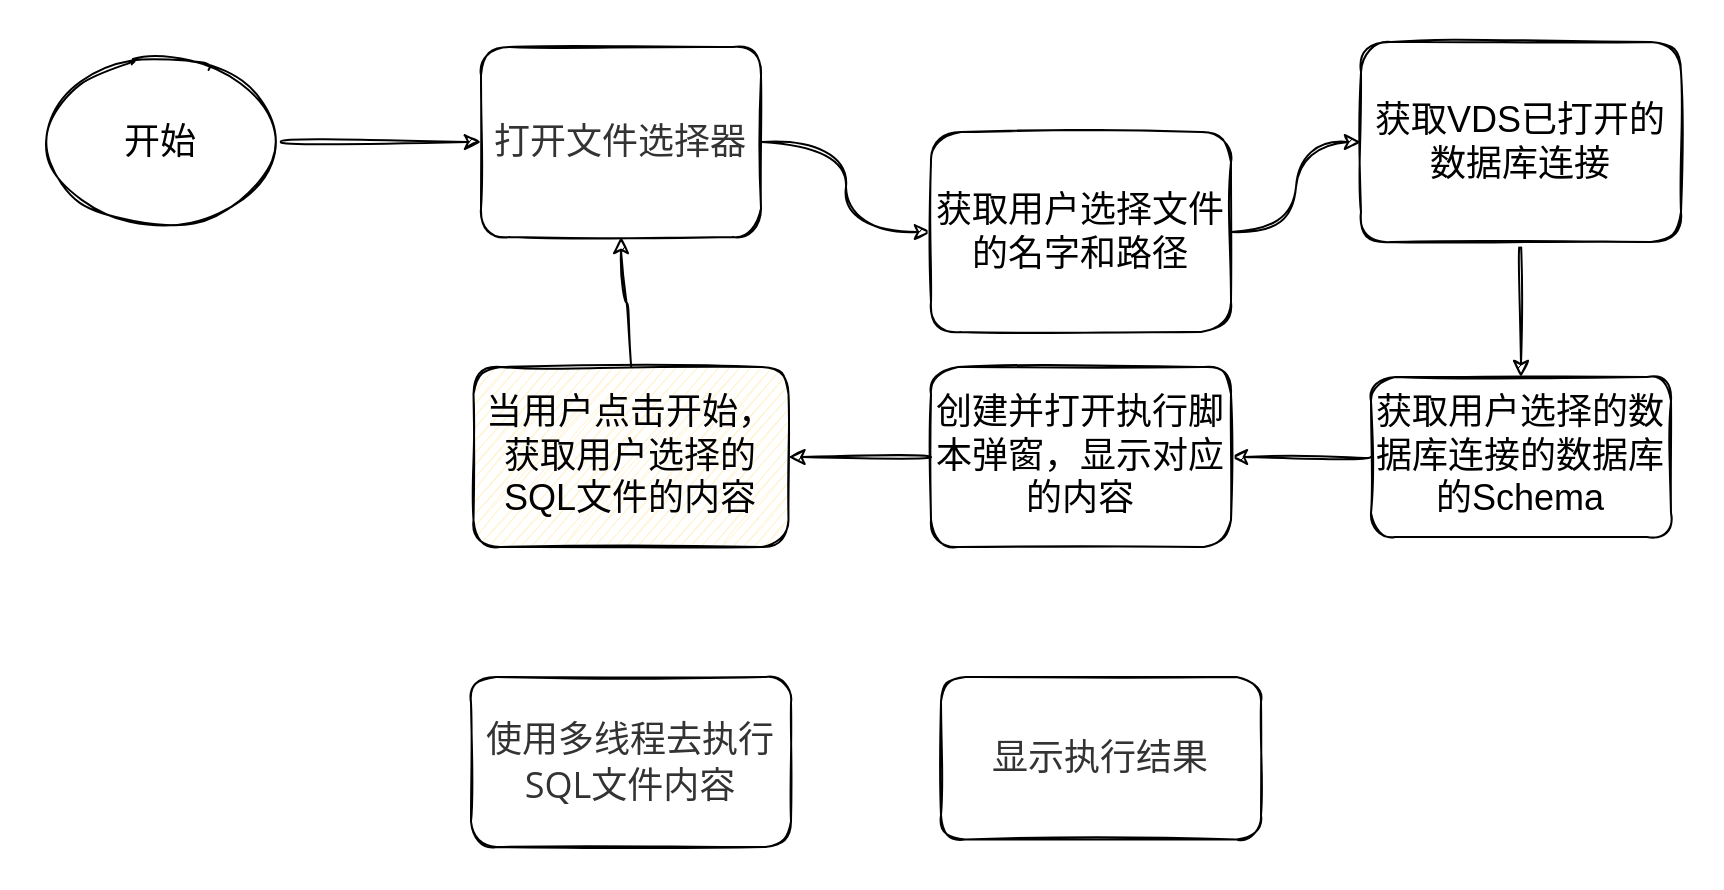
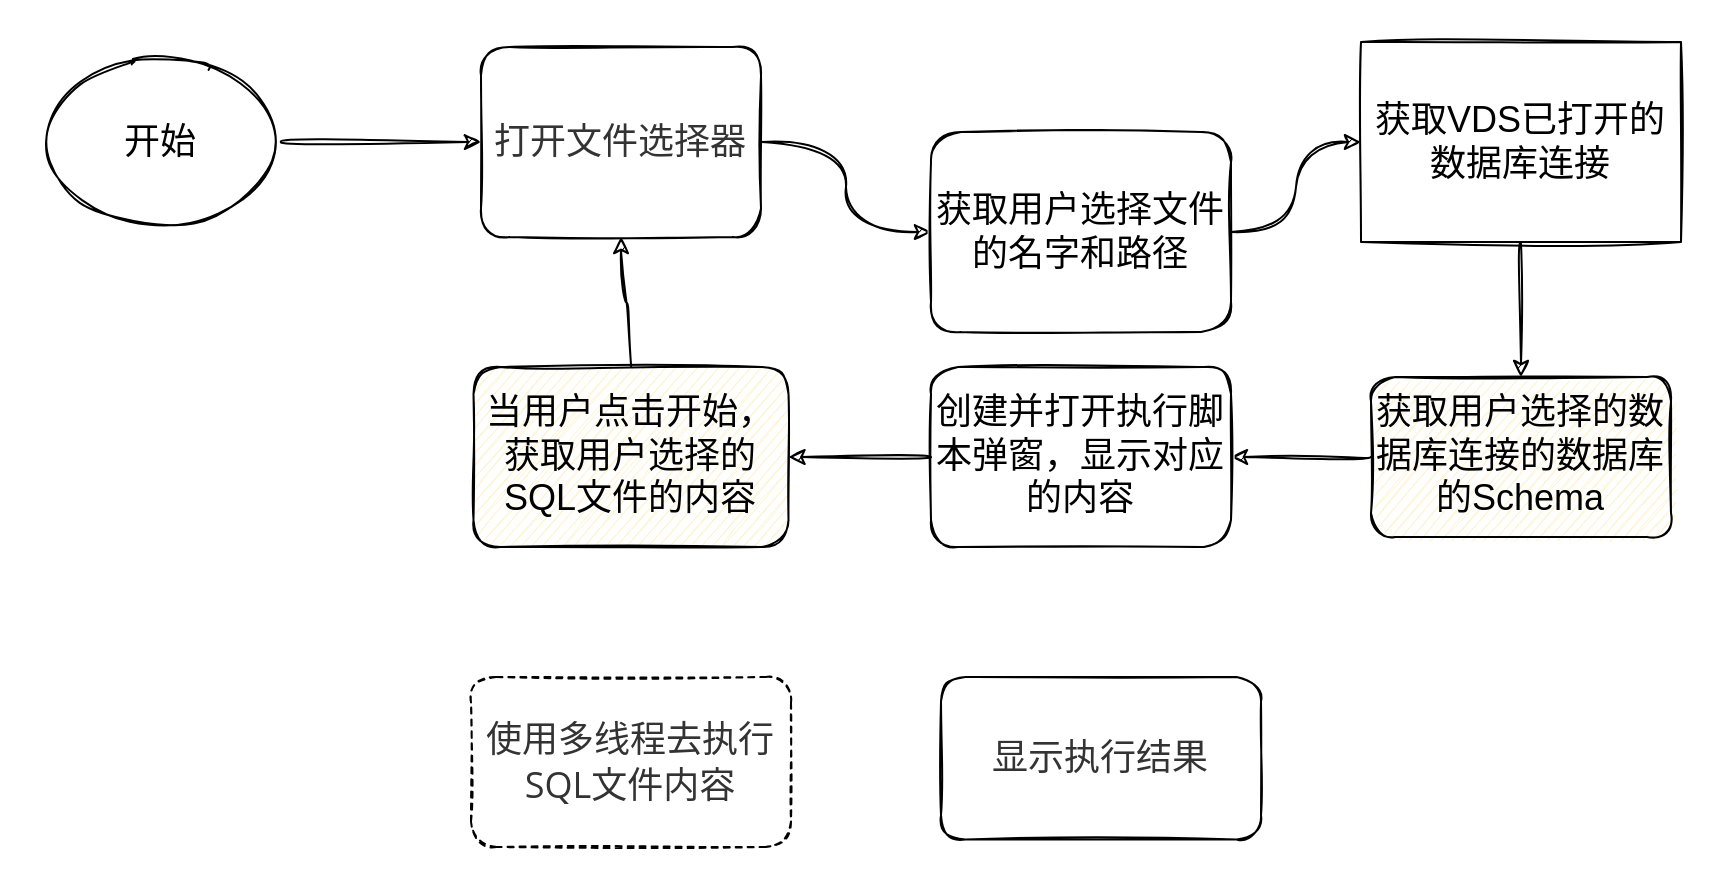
(1521, 142) -> (1521, 142)
(1521, 457) -> (1521, 457)
(631, 762) -> (631, 762)
